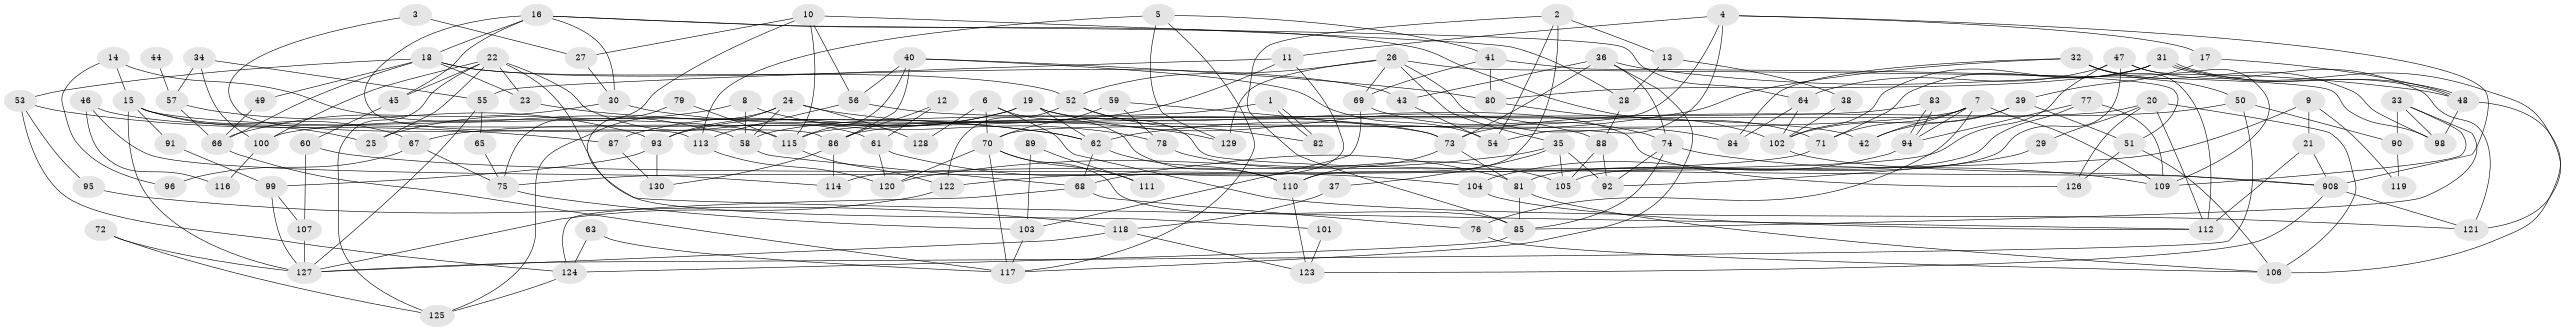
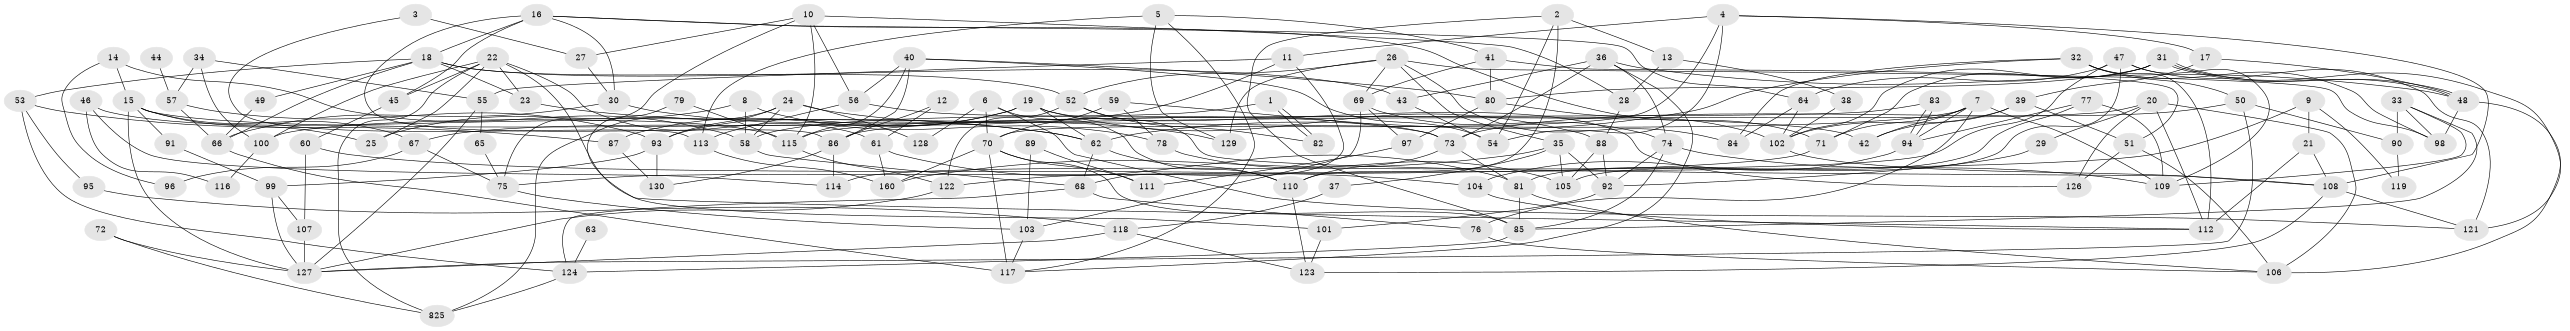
none -> (1407, 144)
(887, 187) -> (887, 187)
(2331, 187) -> (2331, 187)
none -> (1425, 221)
(748, 257) -> none
(437, 316) -> (437, 316)
